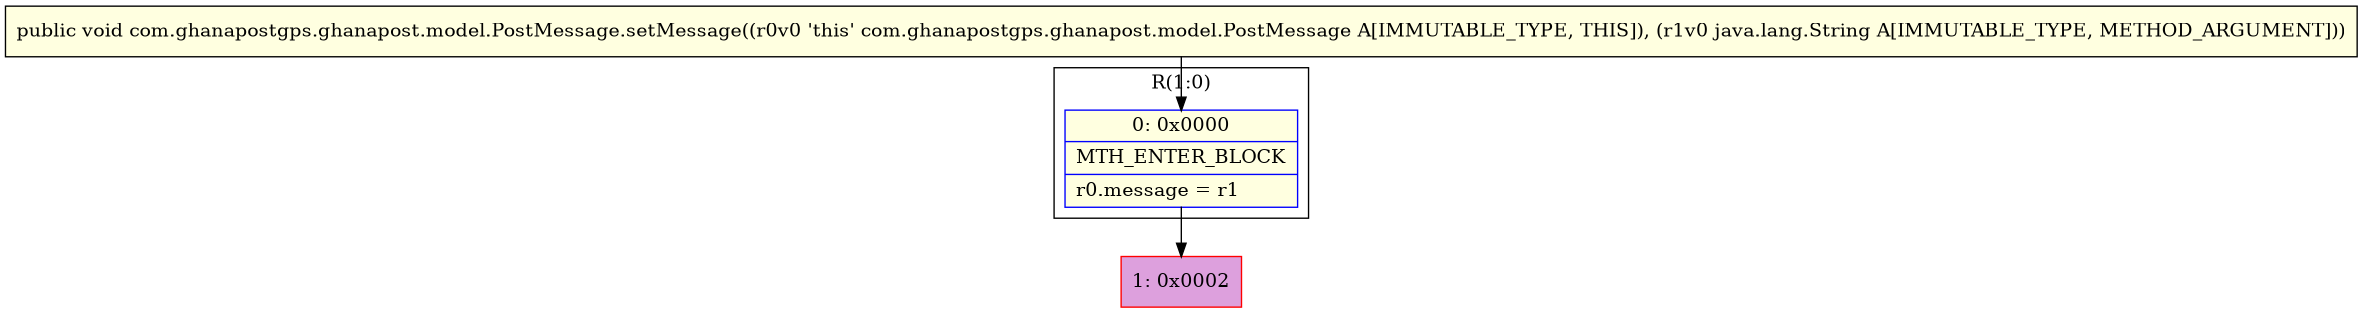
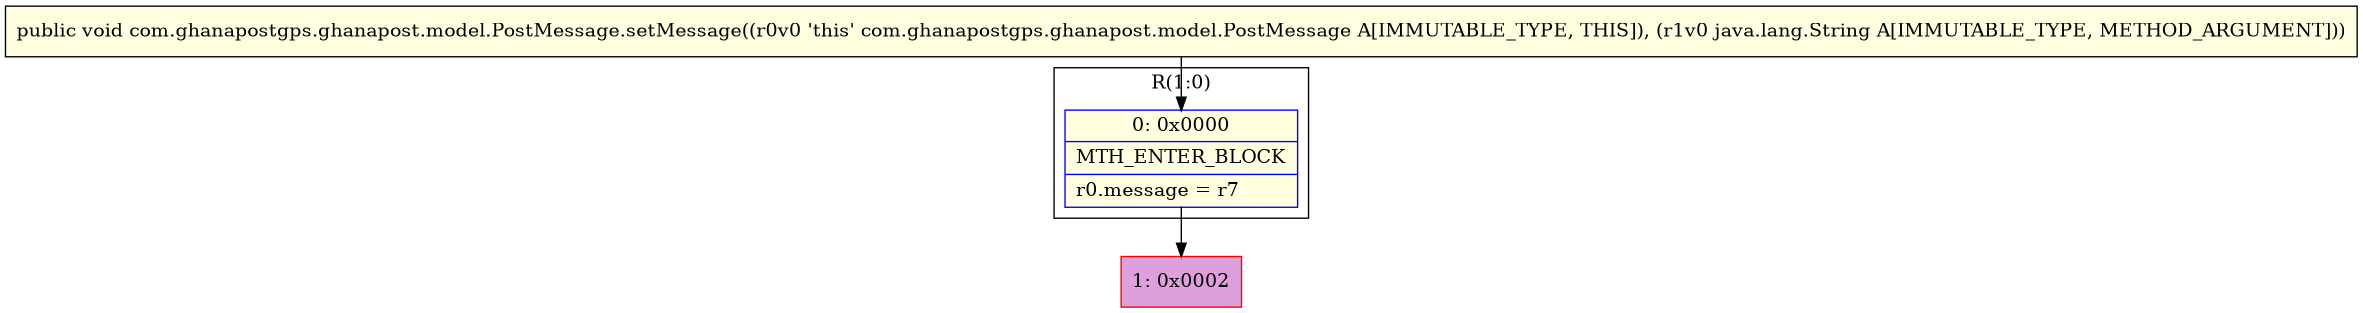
(1158, 190) -> (1158, 190)
